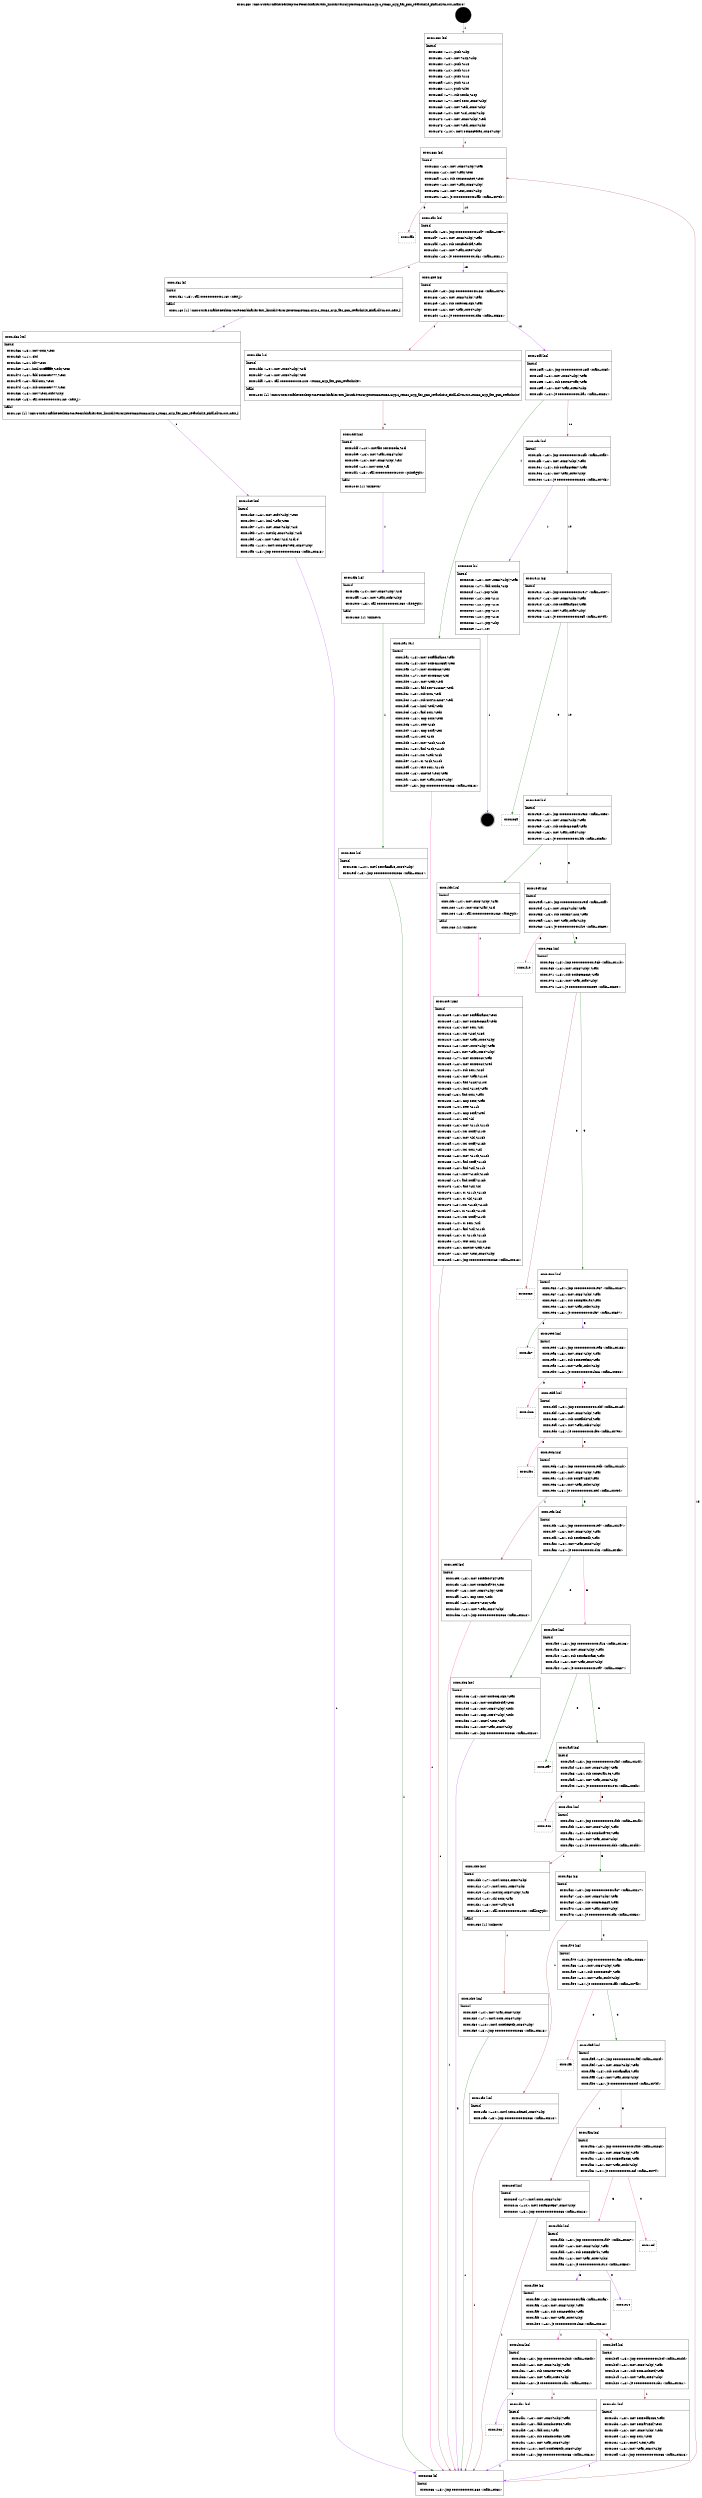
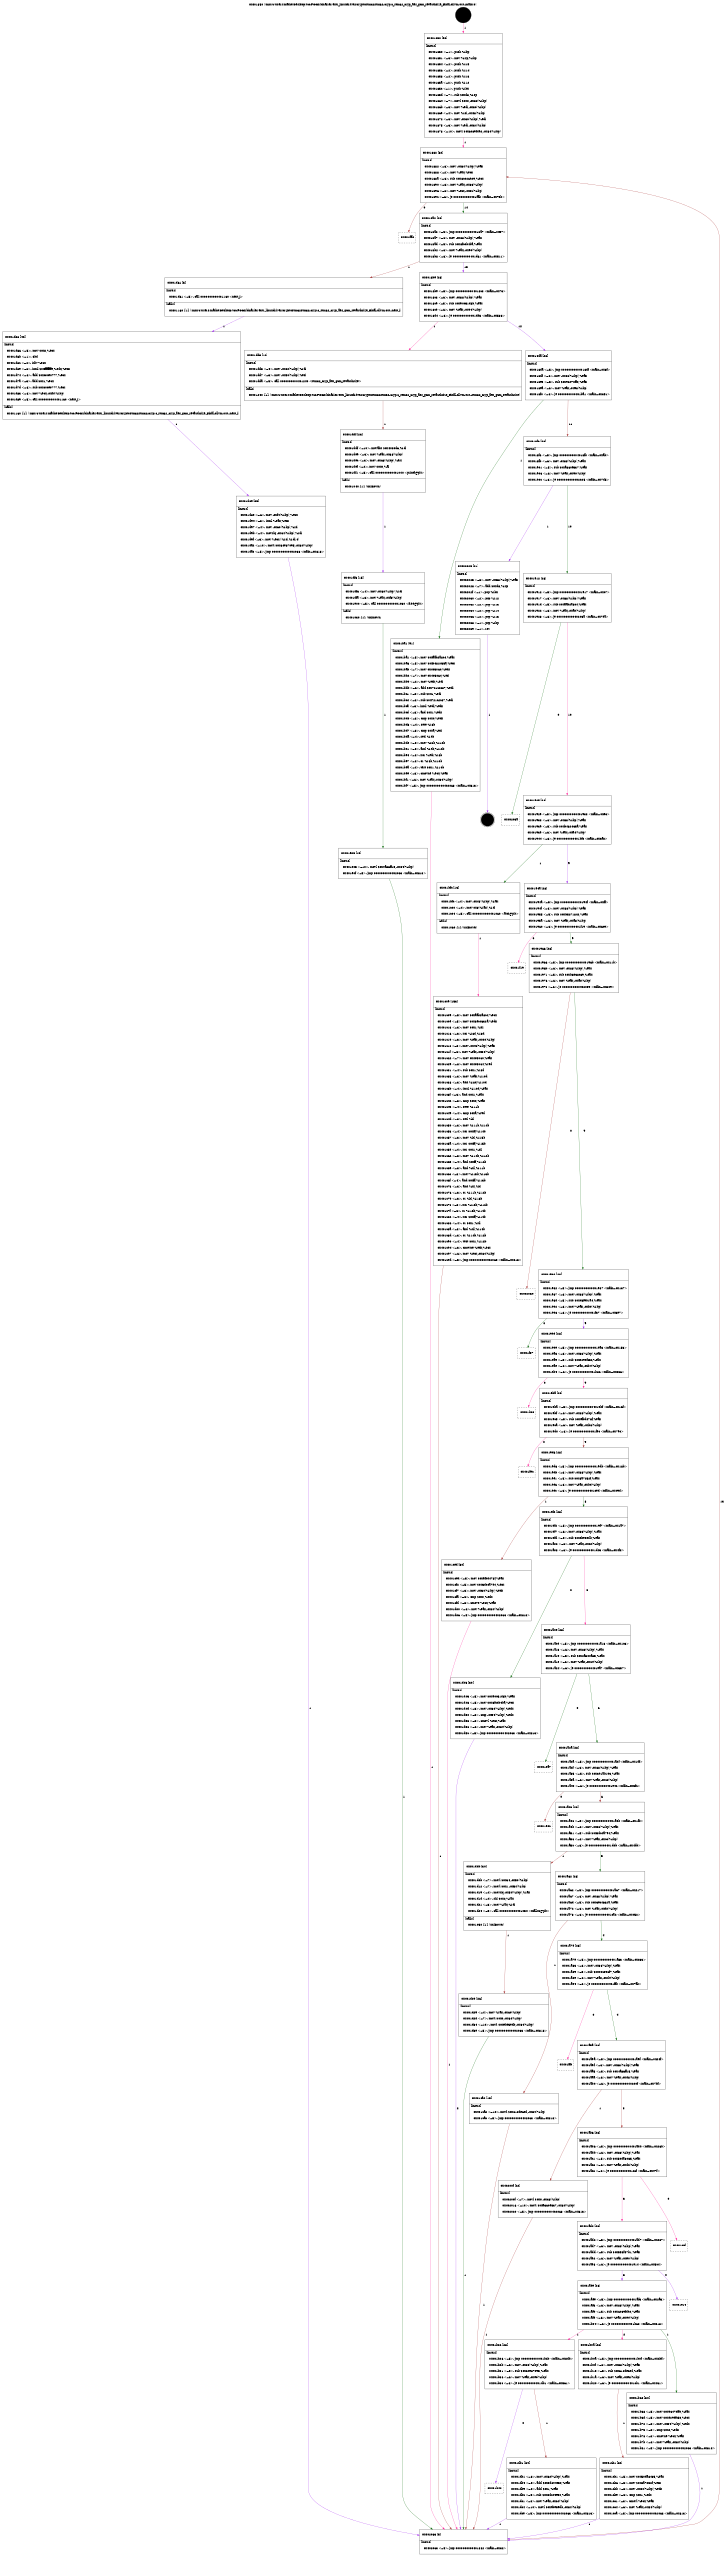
none -> (672, 2423)
